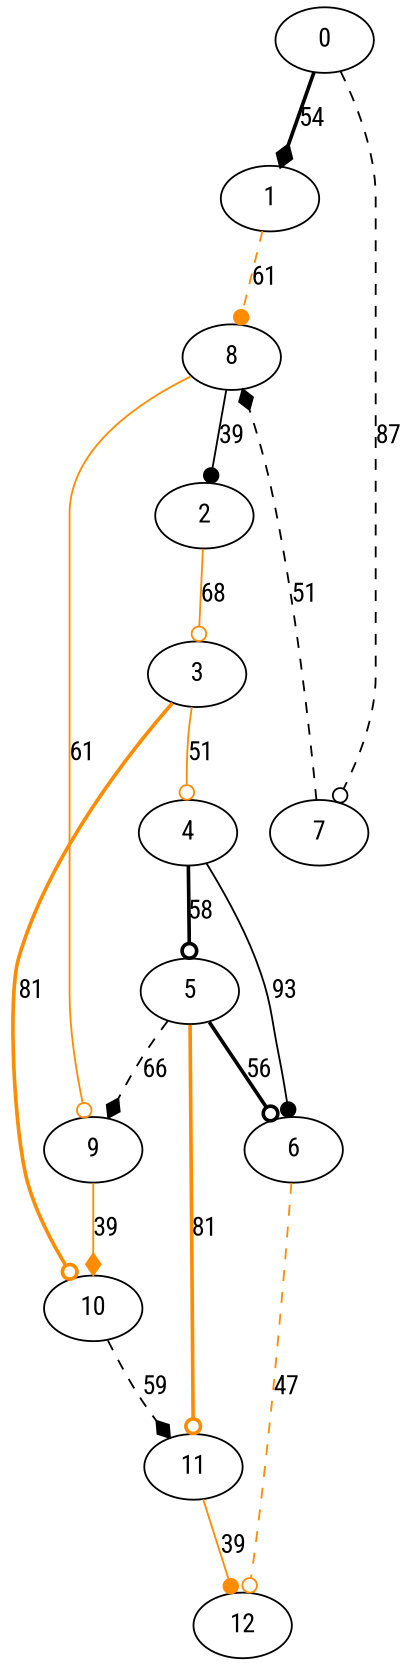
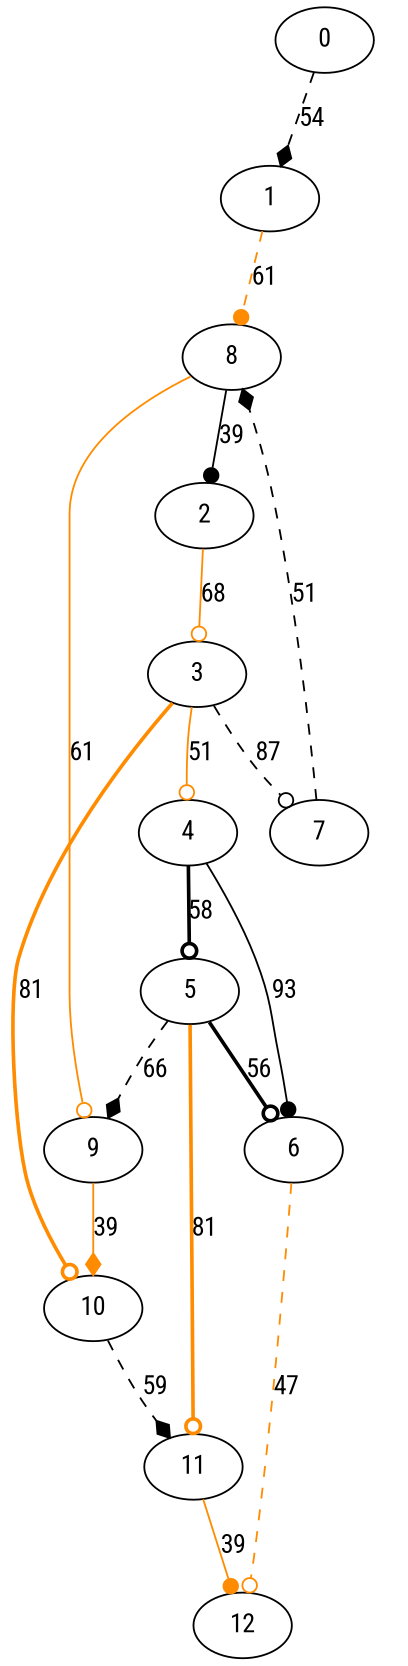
(301, 109) -> (301, 109)
(376, 430) -> (244, 753)
